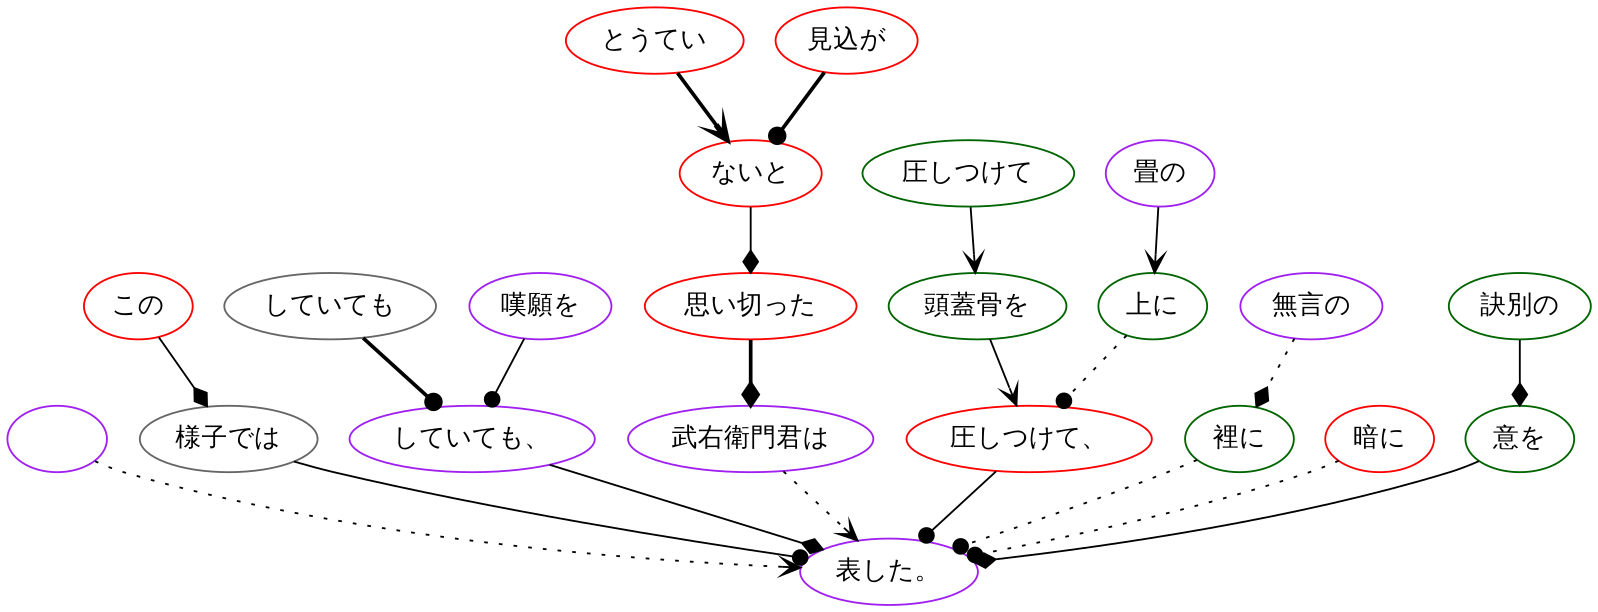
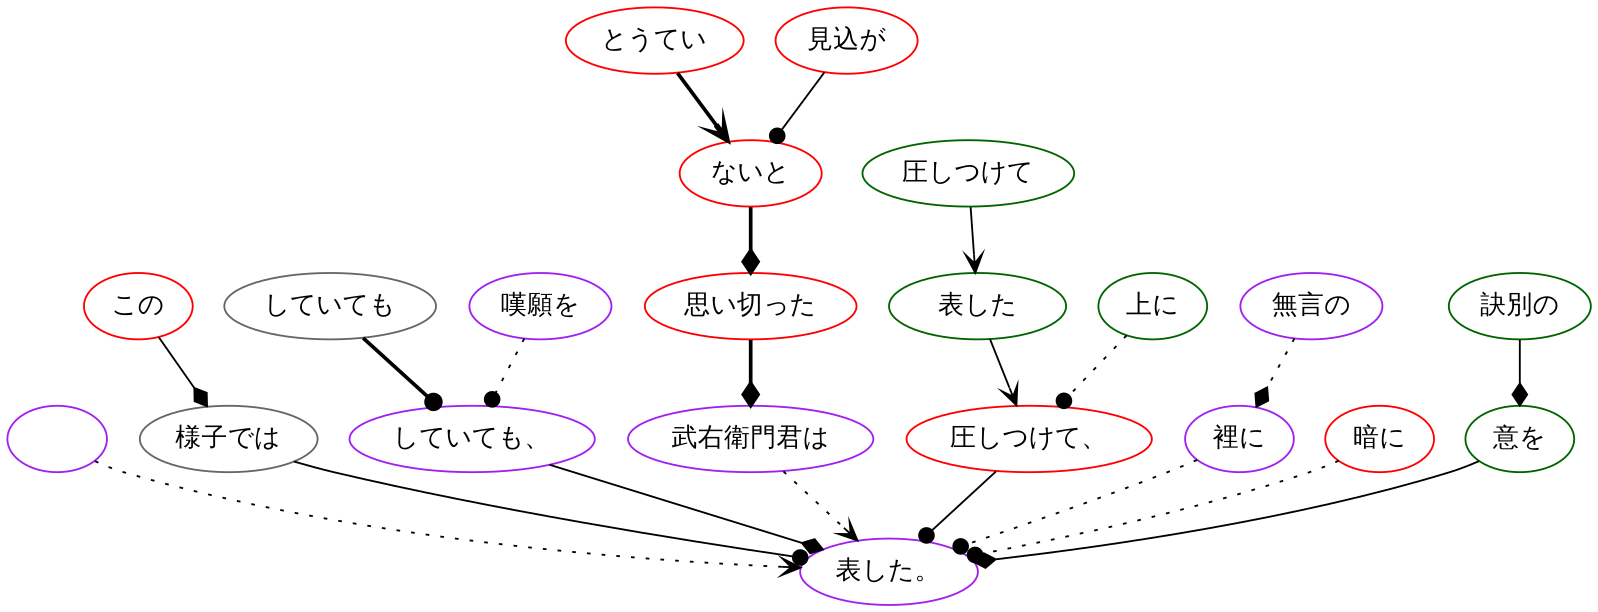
(803, 101) -> (803, 101)
(1160, 173) -> none
(751, 229) -> (751, 229)
(978, 306) -> (978, 306)
(510, 366) -> (510, 366)
(1239, 439) -> (1239, 439)
